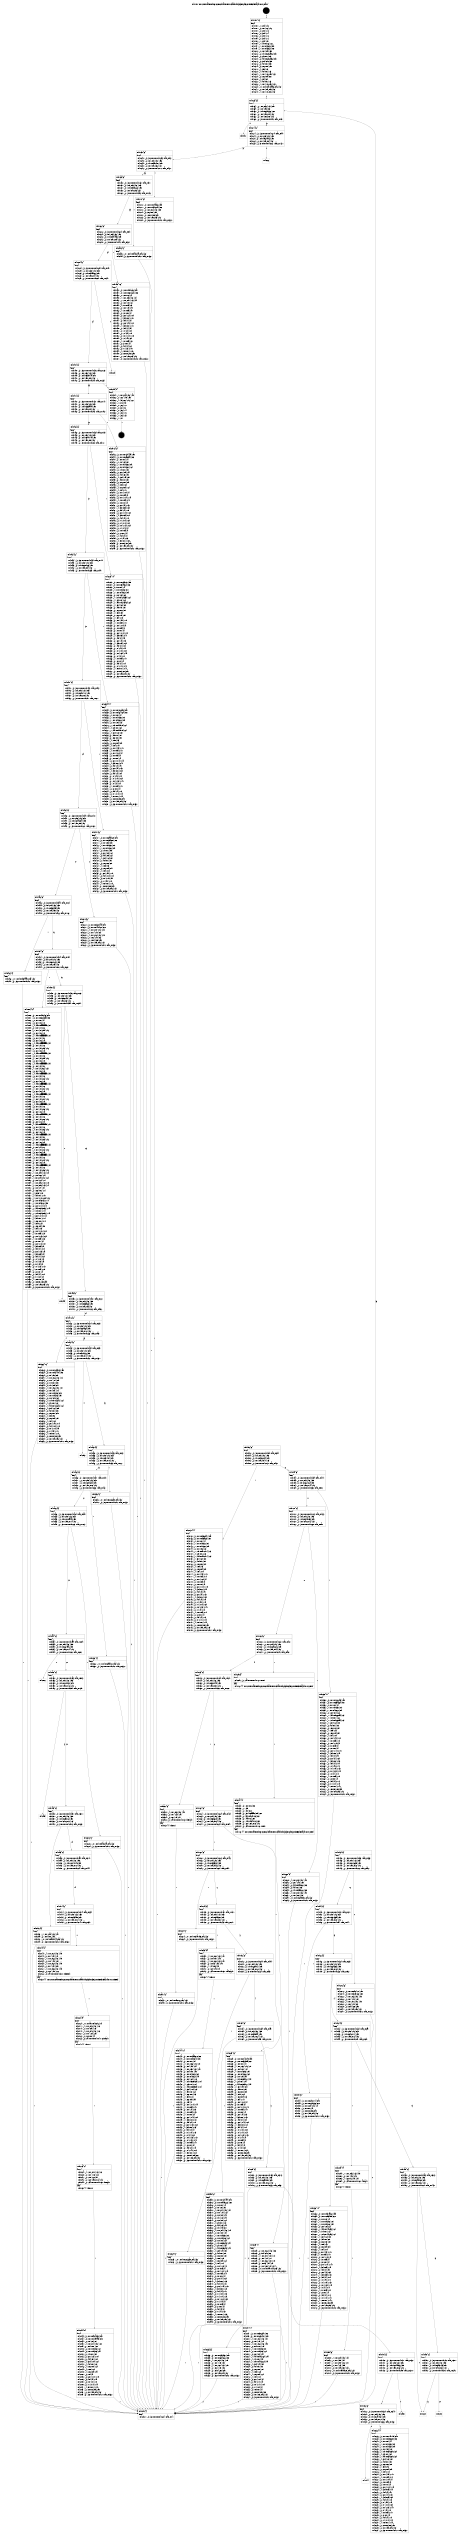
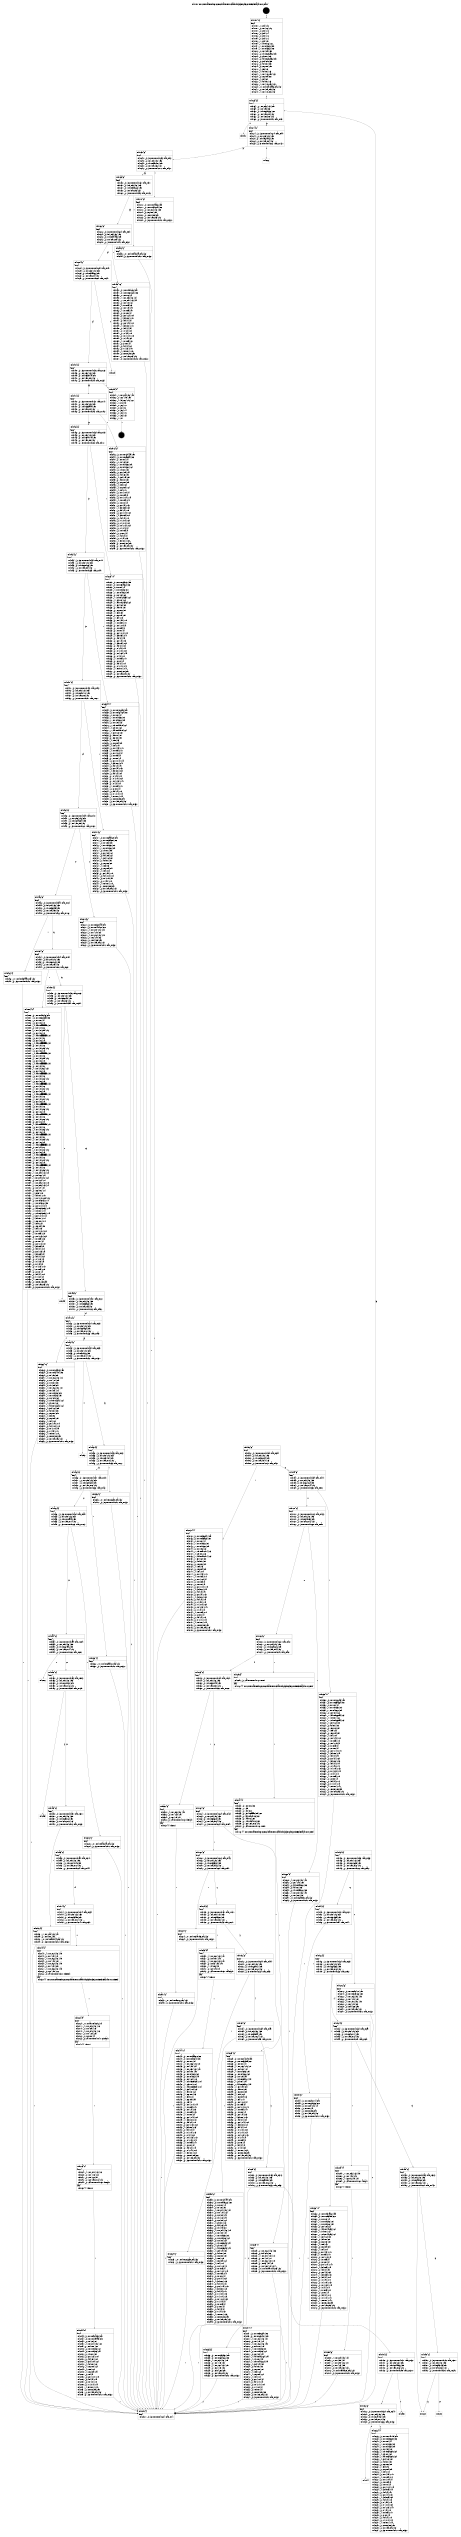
(69, 1838) -> none
(333, 1939) -> none
